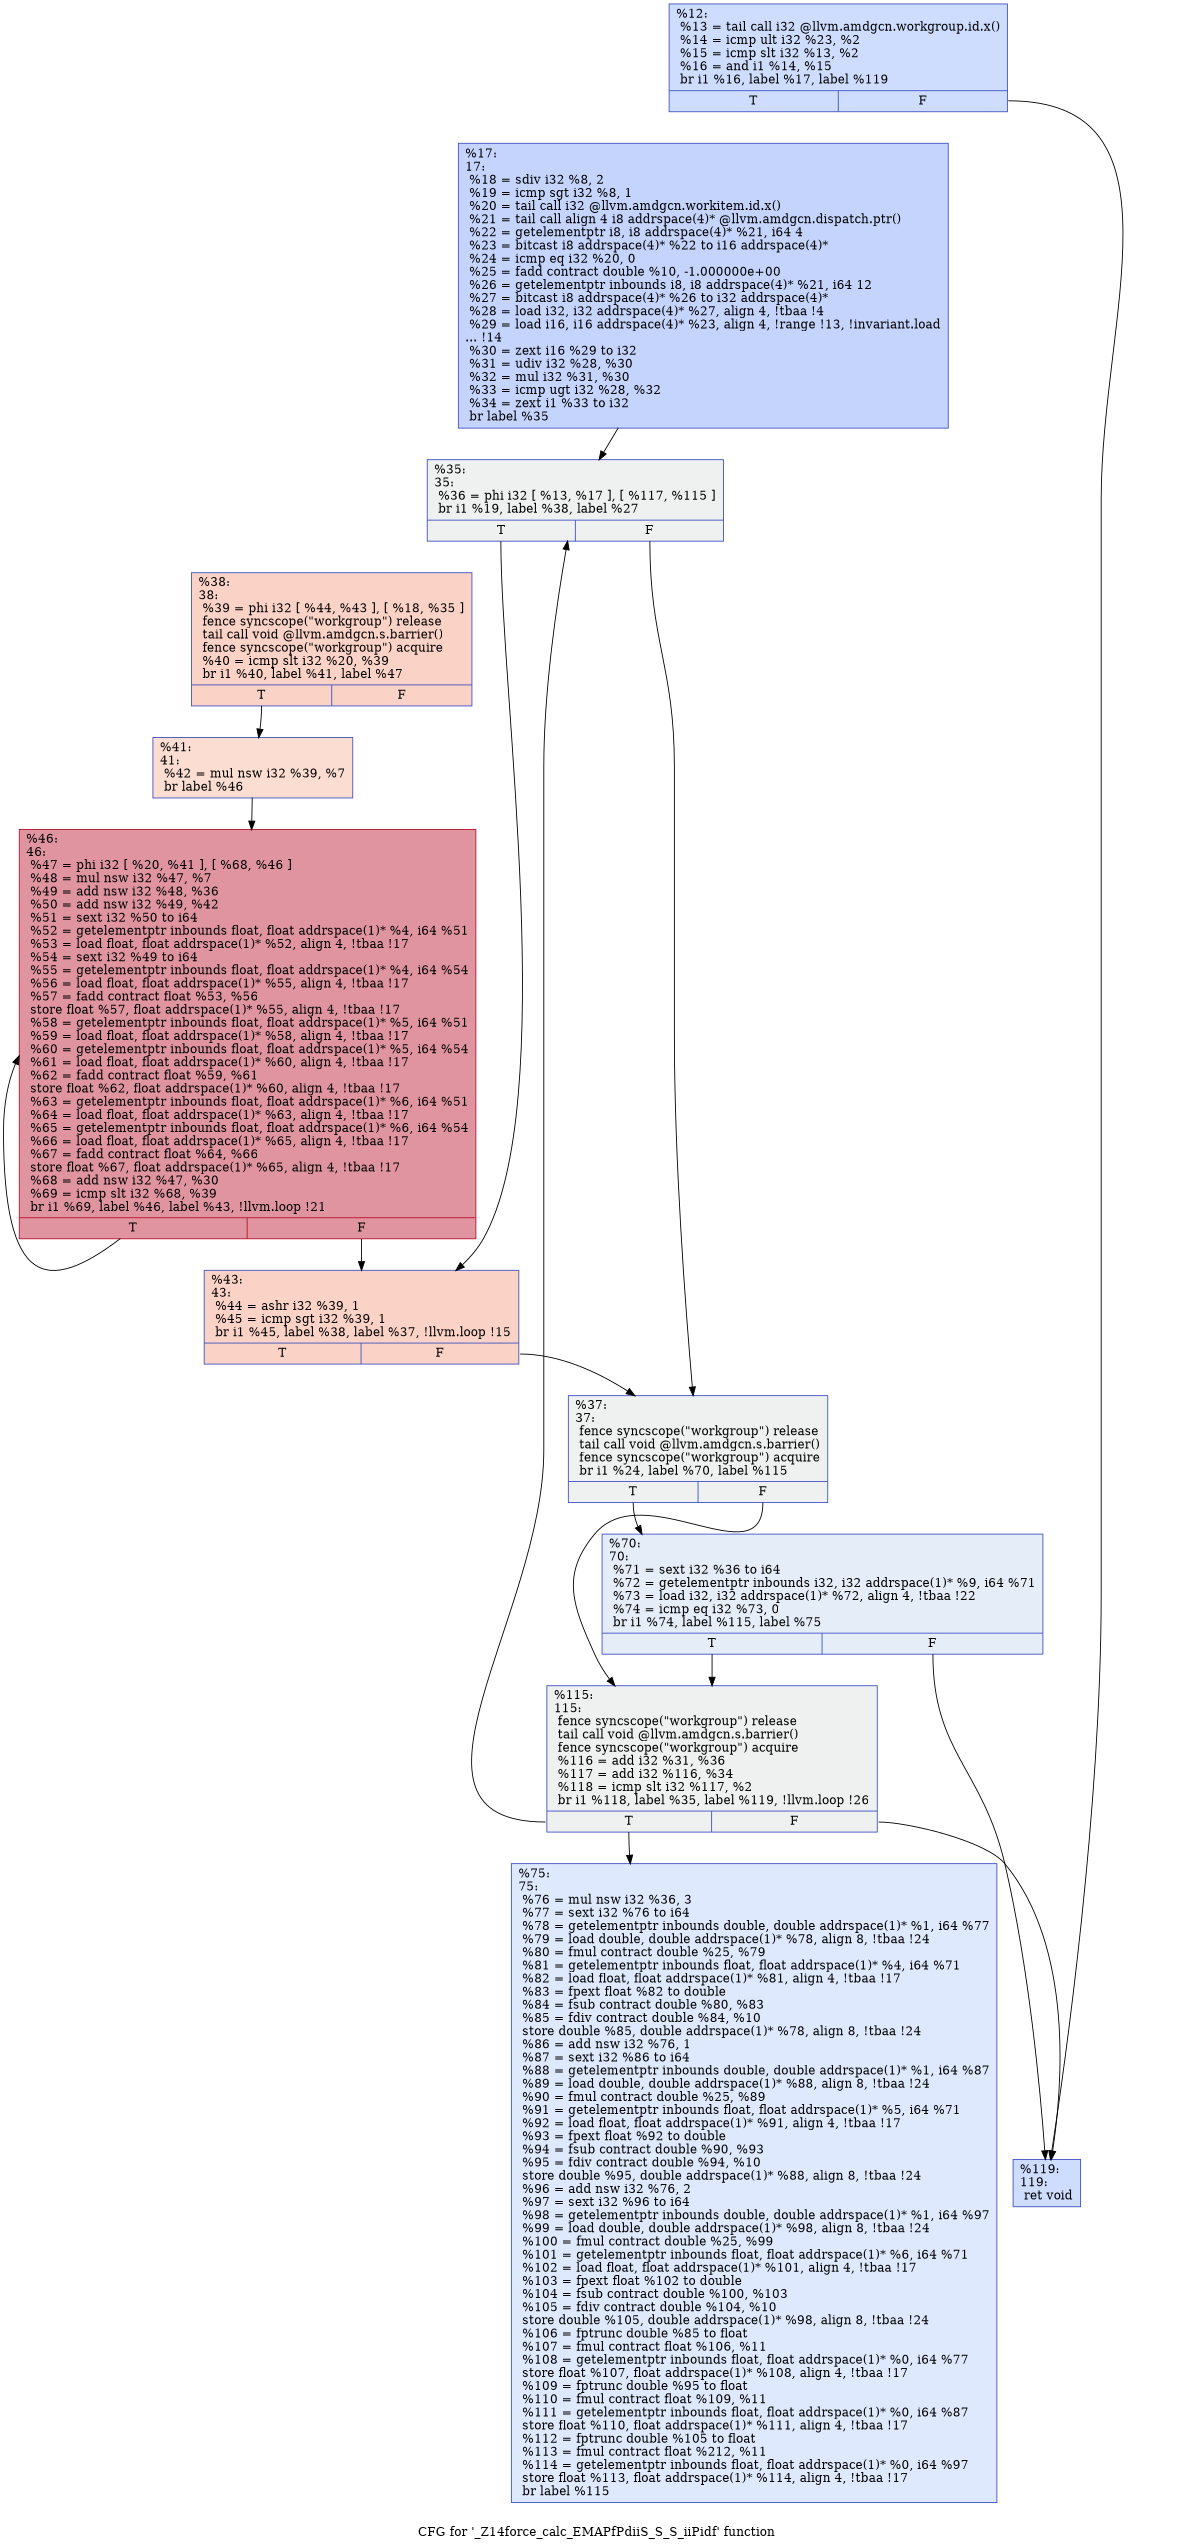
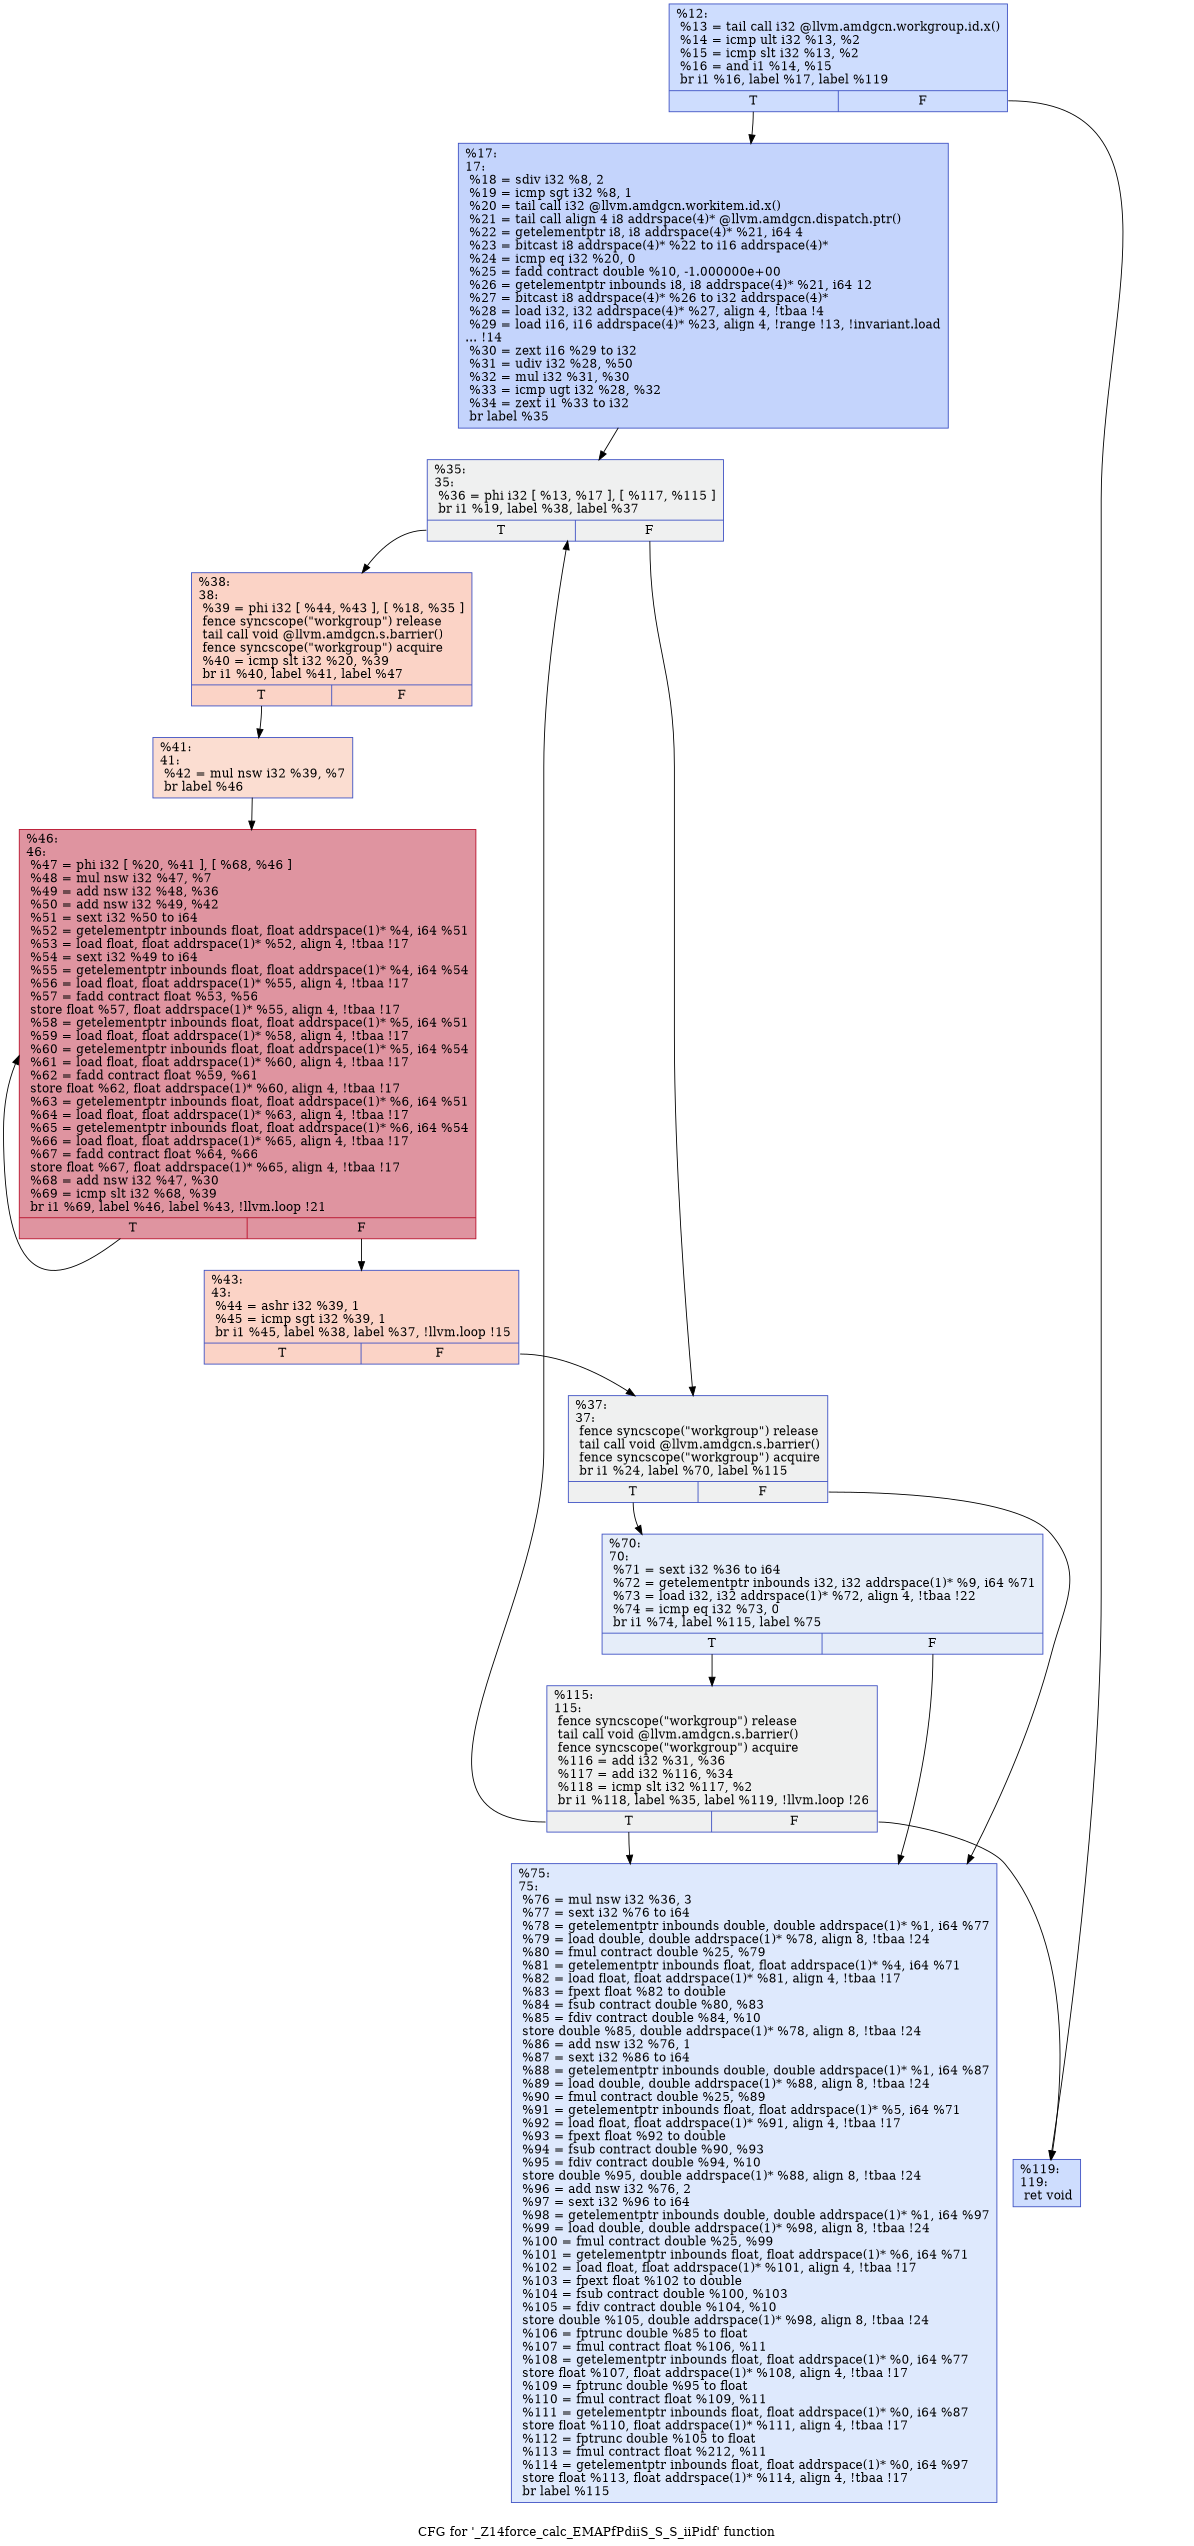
(769, 40) -> (769, 40)
none -> (753, 123)
(549, 364) -> (549, 364)
(537, 509) -> (537, 509)
(521, 909) -> (393, 541)
(609, 1524) -> (1069, 1587)
(1012, 1896) -> (924, 1756)
